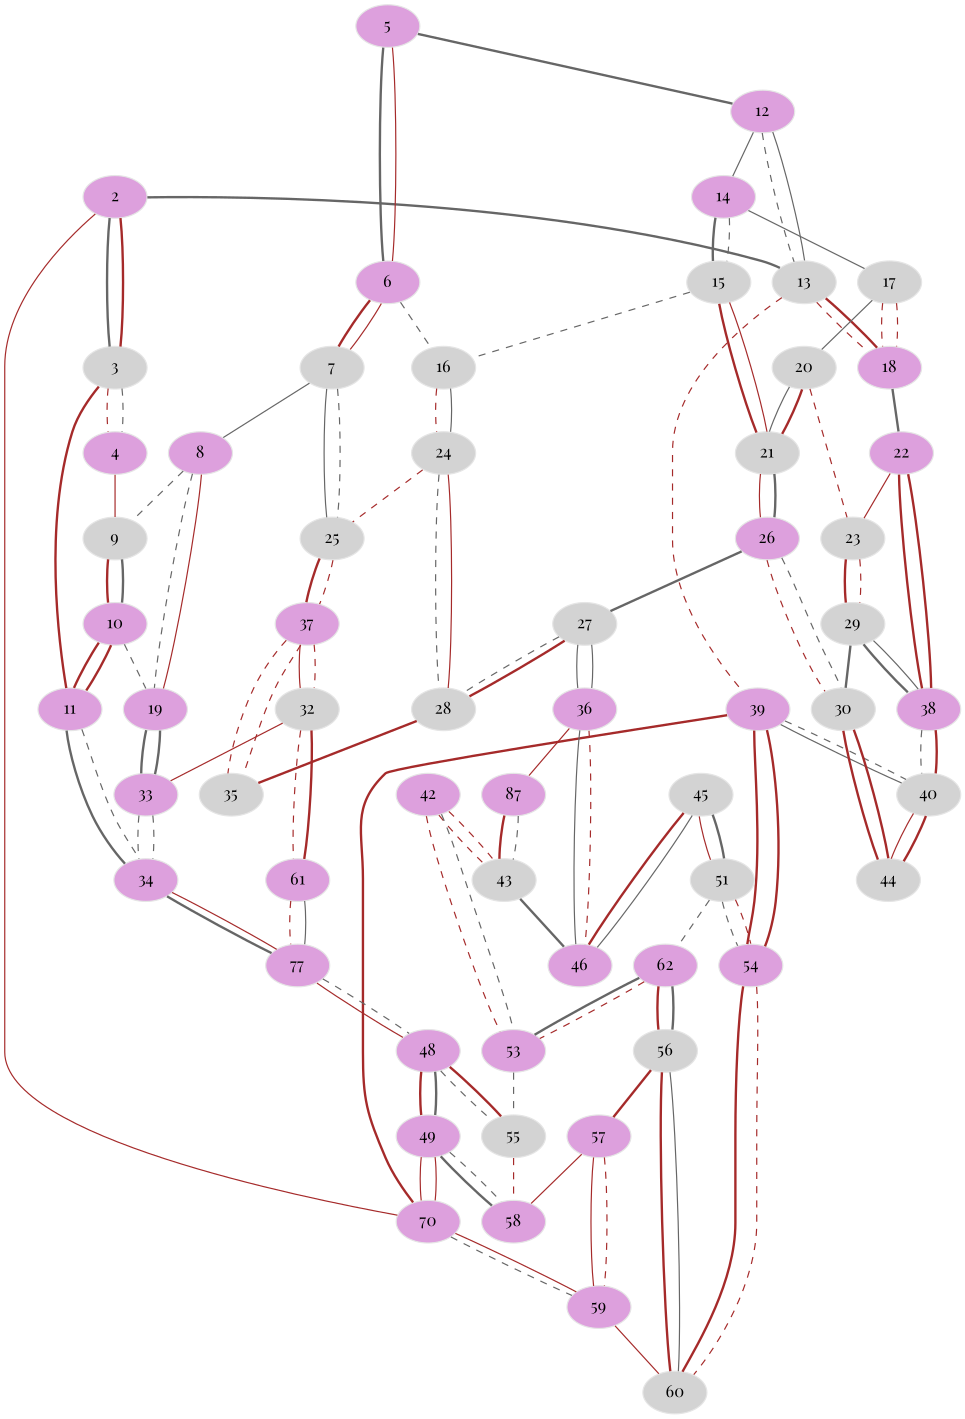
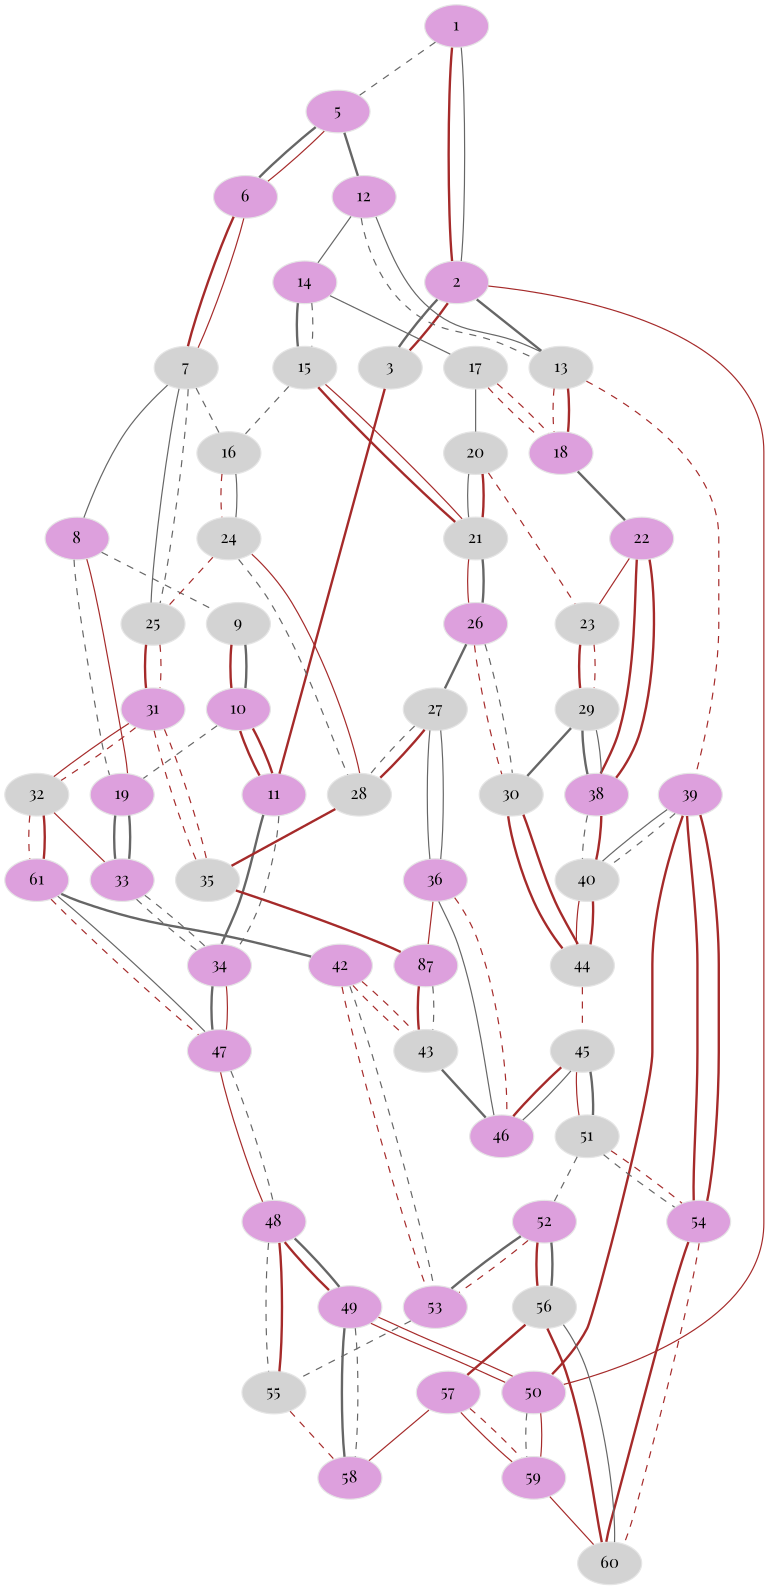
none -> (457, 26)
(416, 325) -> (208, 410)
(115, 453) -> none
(307, 624) -> (153, 709)
none -> (319, 919)
none -> (204, 932)
(298, 965) -> (219, 1051)
(665, 965) -> (544, 1222)
none -> (582, 1008)
(428, 1222) -> (534, 1392)
